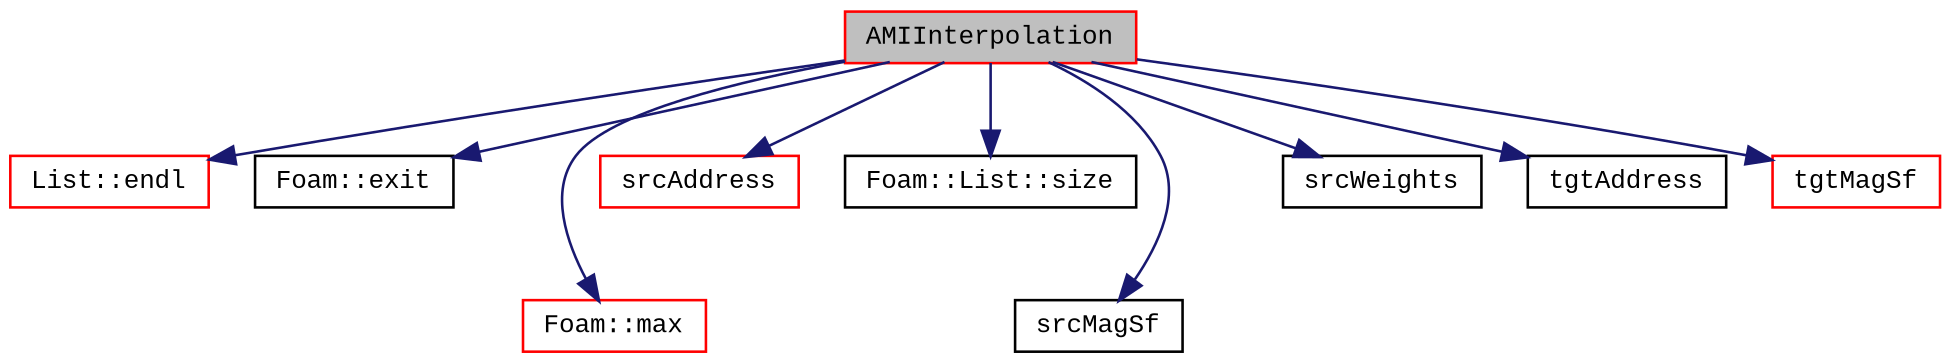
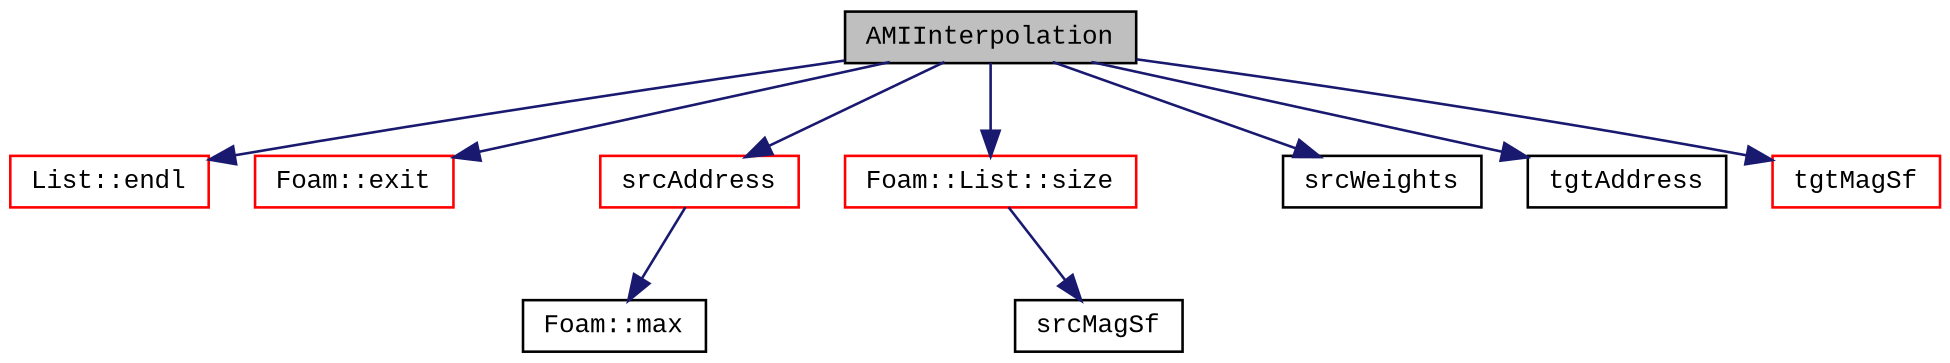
(991, 37) -> (991, 37)
(588, 145) -> (664, 243)
(1156, 149) -> (1037, 244)
(354, 182) -> (354, 182)
(991, 182) -> (991, 182)
(614, 326) -> (614, 326)
